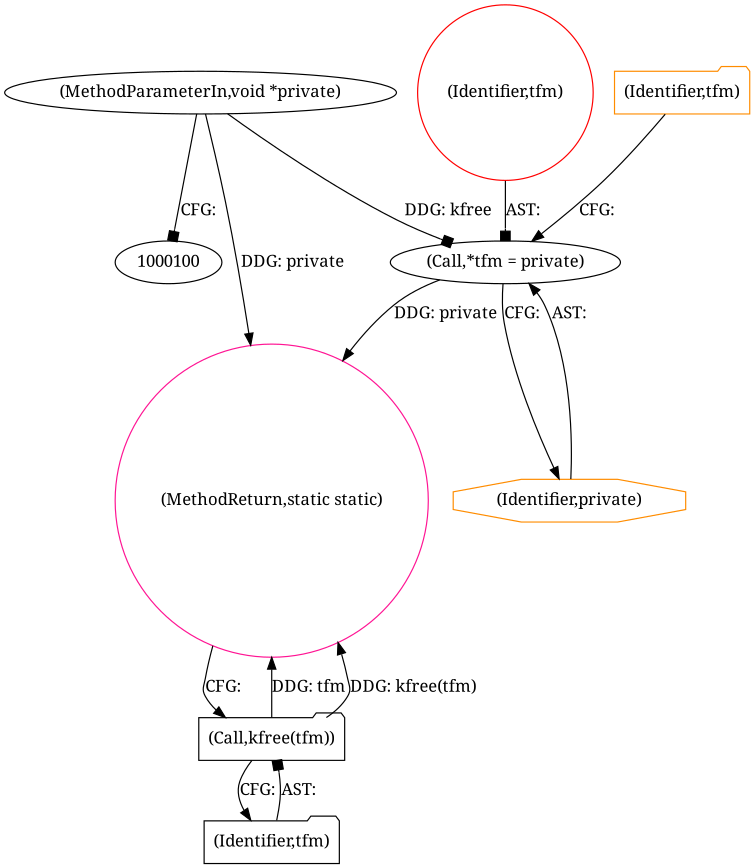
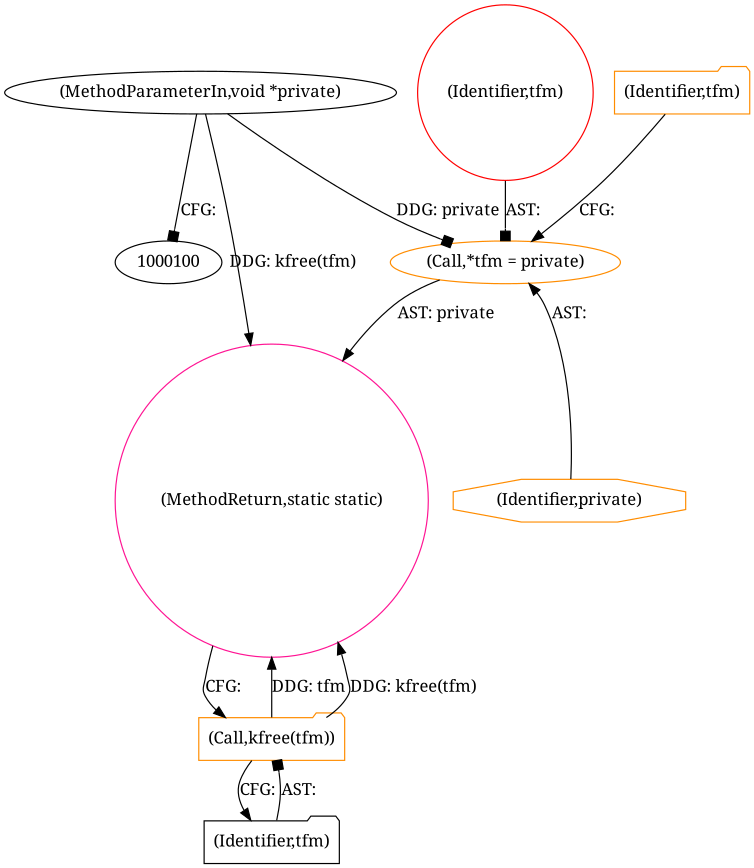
(448, 211) -> (448, 211)
(293, 262) -> (293, 262)
(505, 262) -> (505, 262)
(446, 314) -> (446, 314)
(518, 379) -> none
(272, 739) -> (272, 739)
